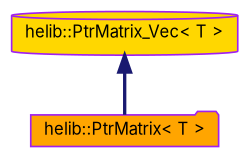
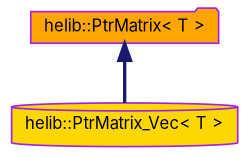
(125, 94) -> (125, 82)
